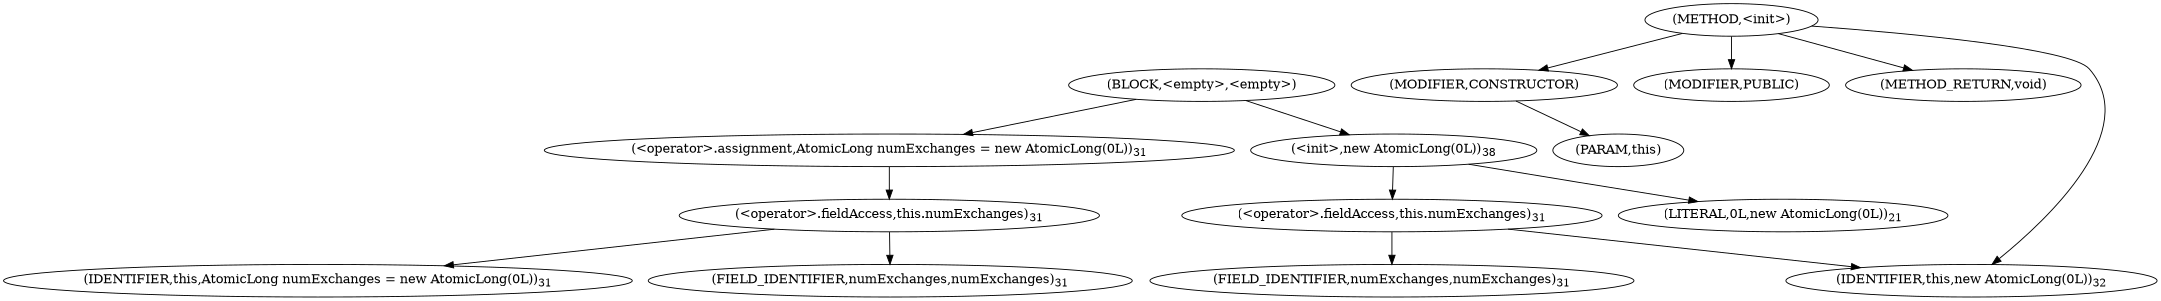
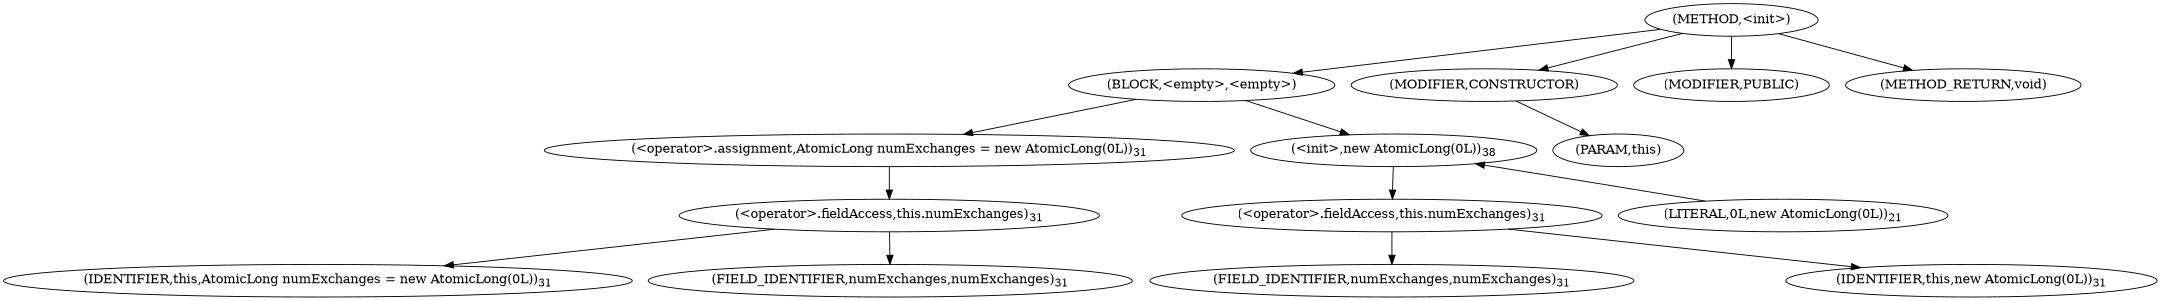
(2066, 59) -> (1481, 51)
(1579, 182) -> (1595, 183)
(2100, 279) -> (2100, 279)
